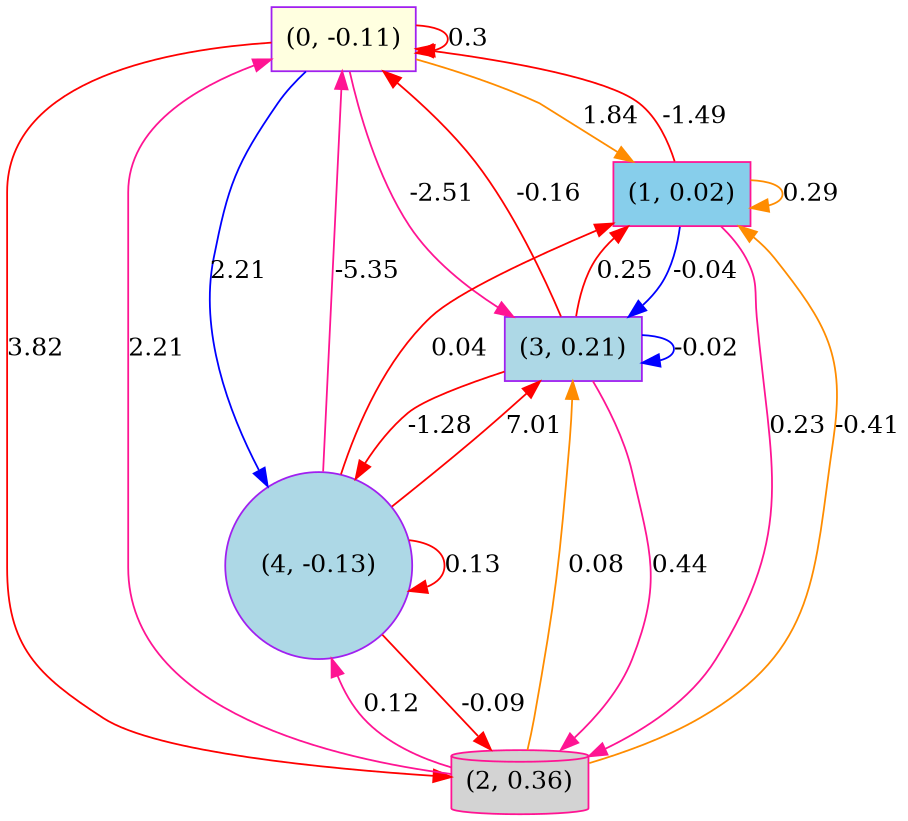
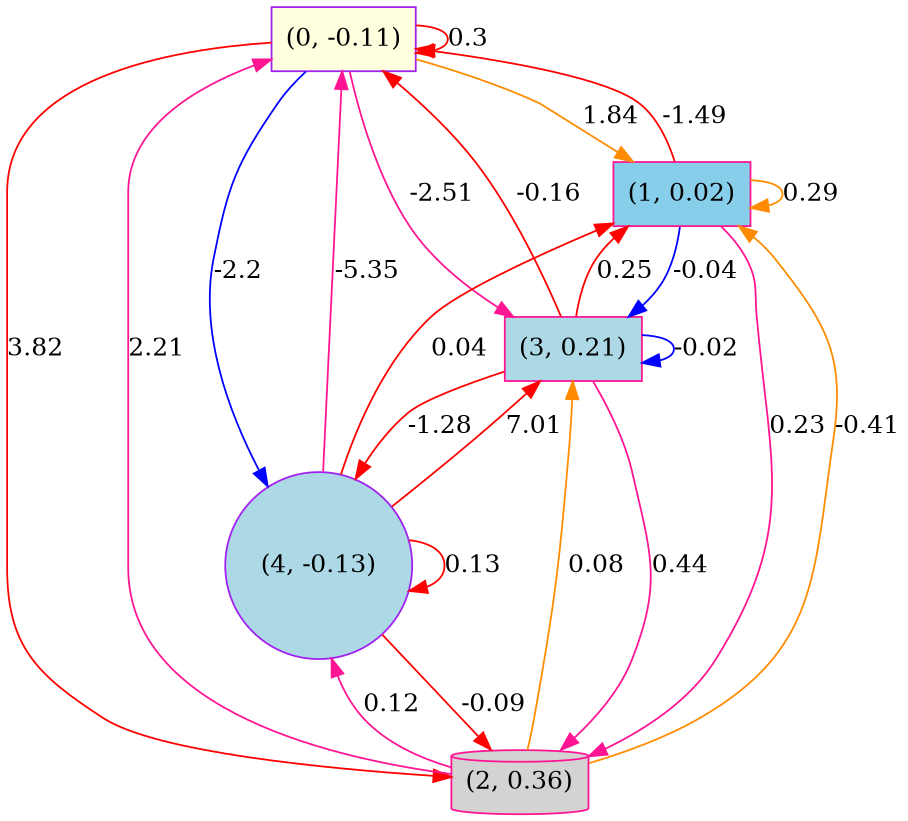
(239, 272) -> (239, 272)
(573, 349) -> (573, 349)
